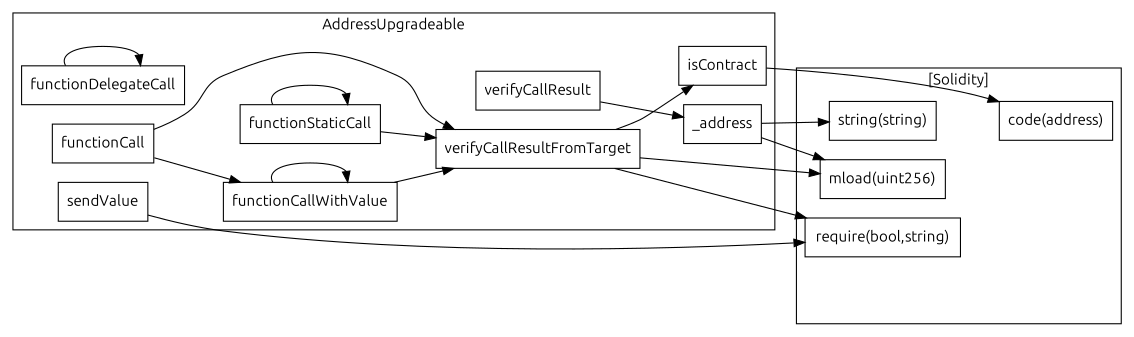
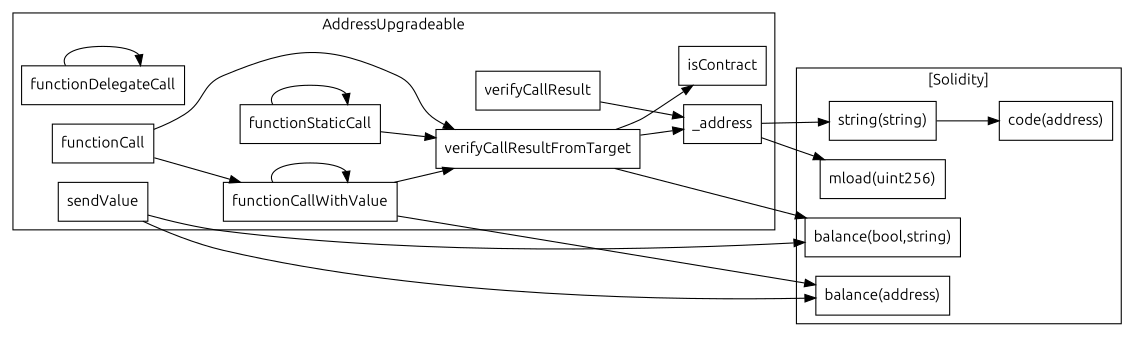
(878, 78) -> (962, 121)
(725, 165) -> (657, 133)
(883, 237) -> (883, 237)
none -> (883, 296)
